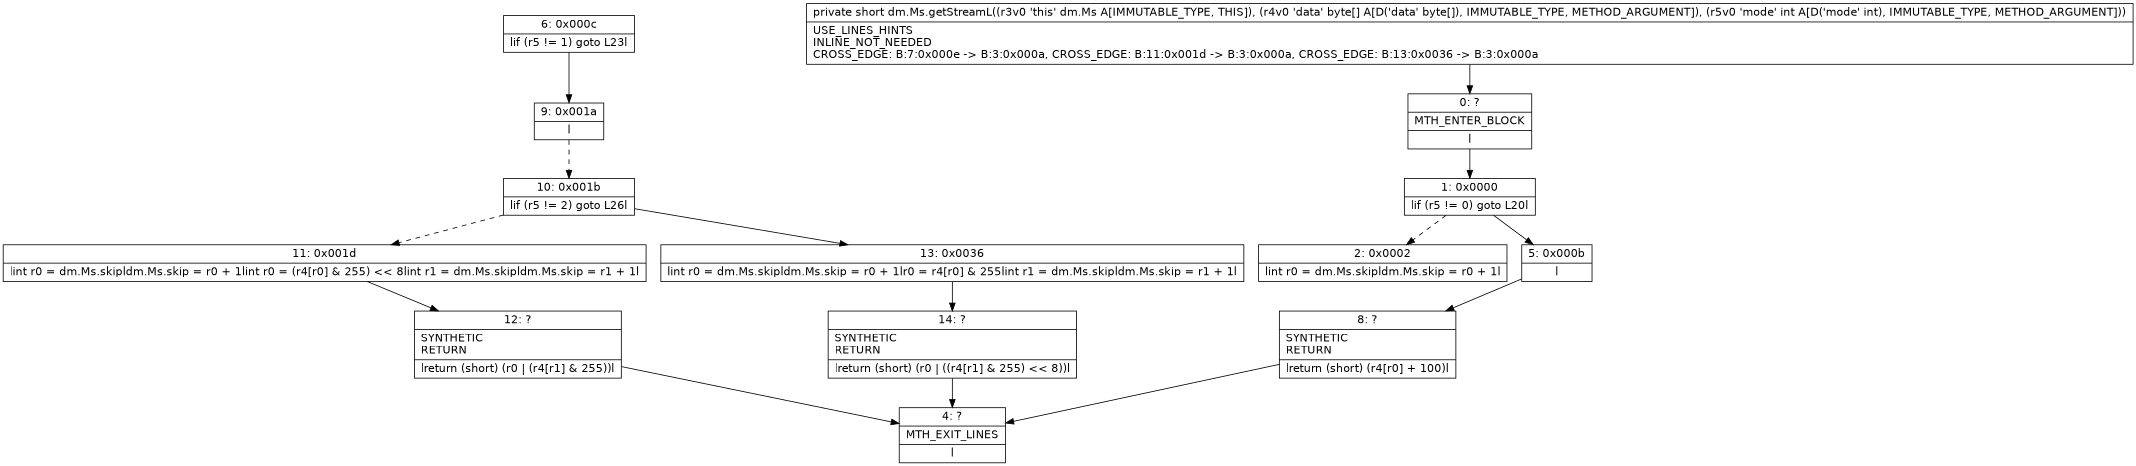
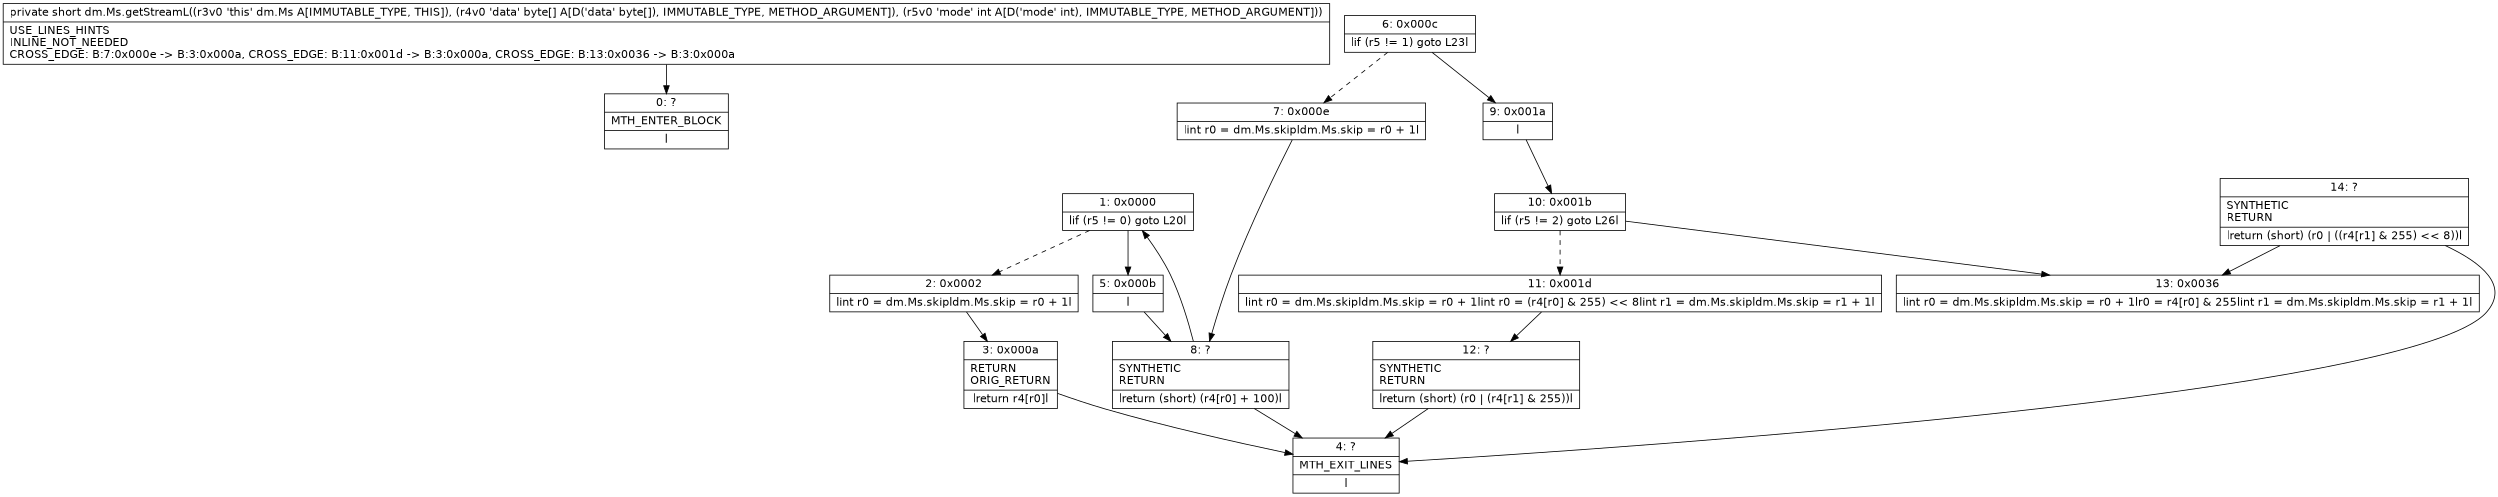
none -> (1301, 121)
(569, 155) -> (1537, 163)
(1470, 160) -> (1176, 287)
(952, 292) -> (2255, 259)
none -> (1011, 375)
